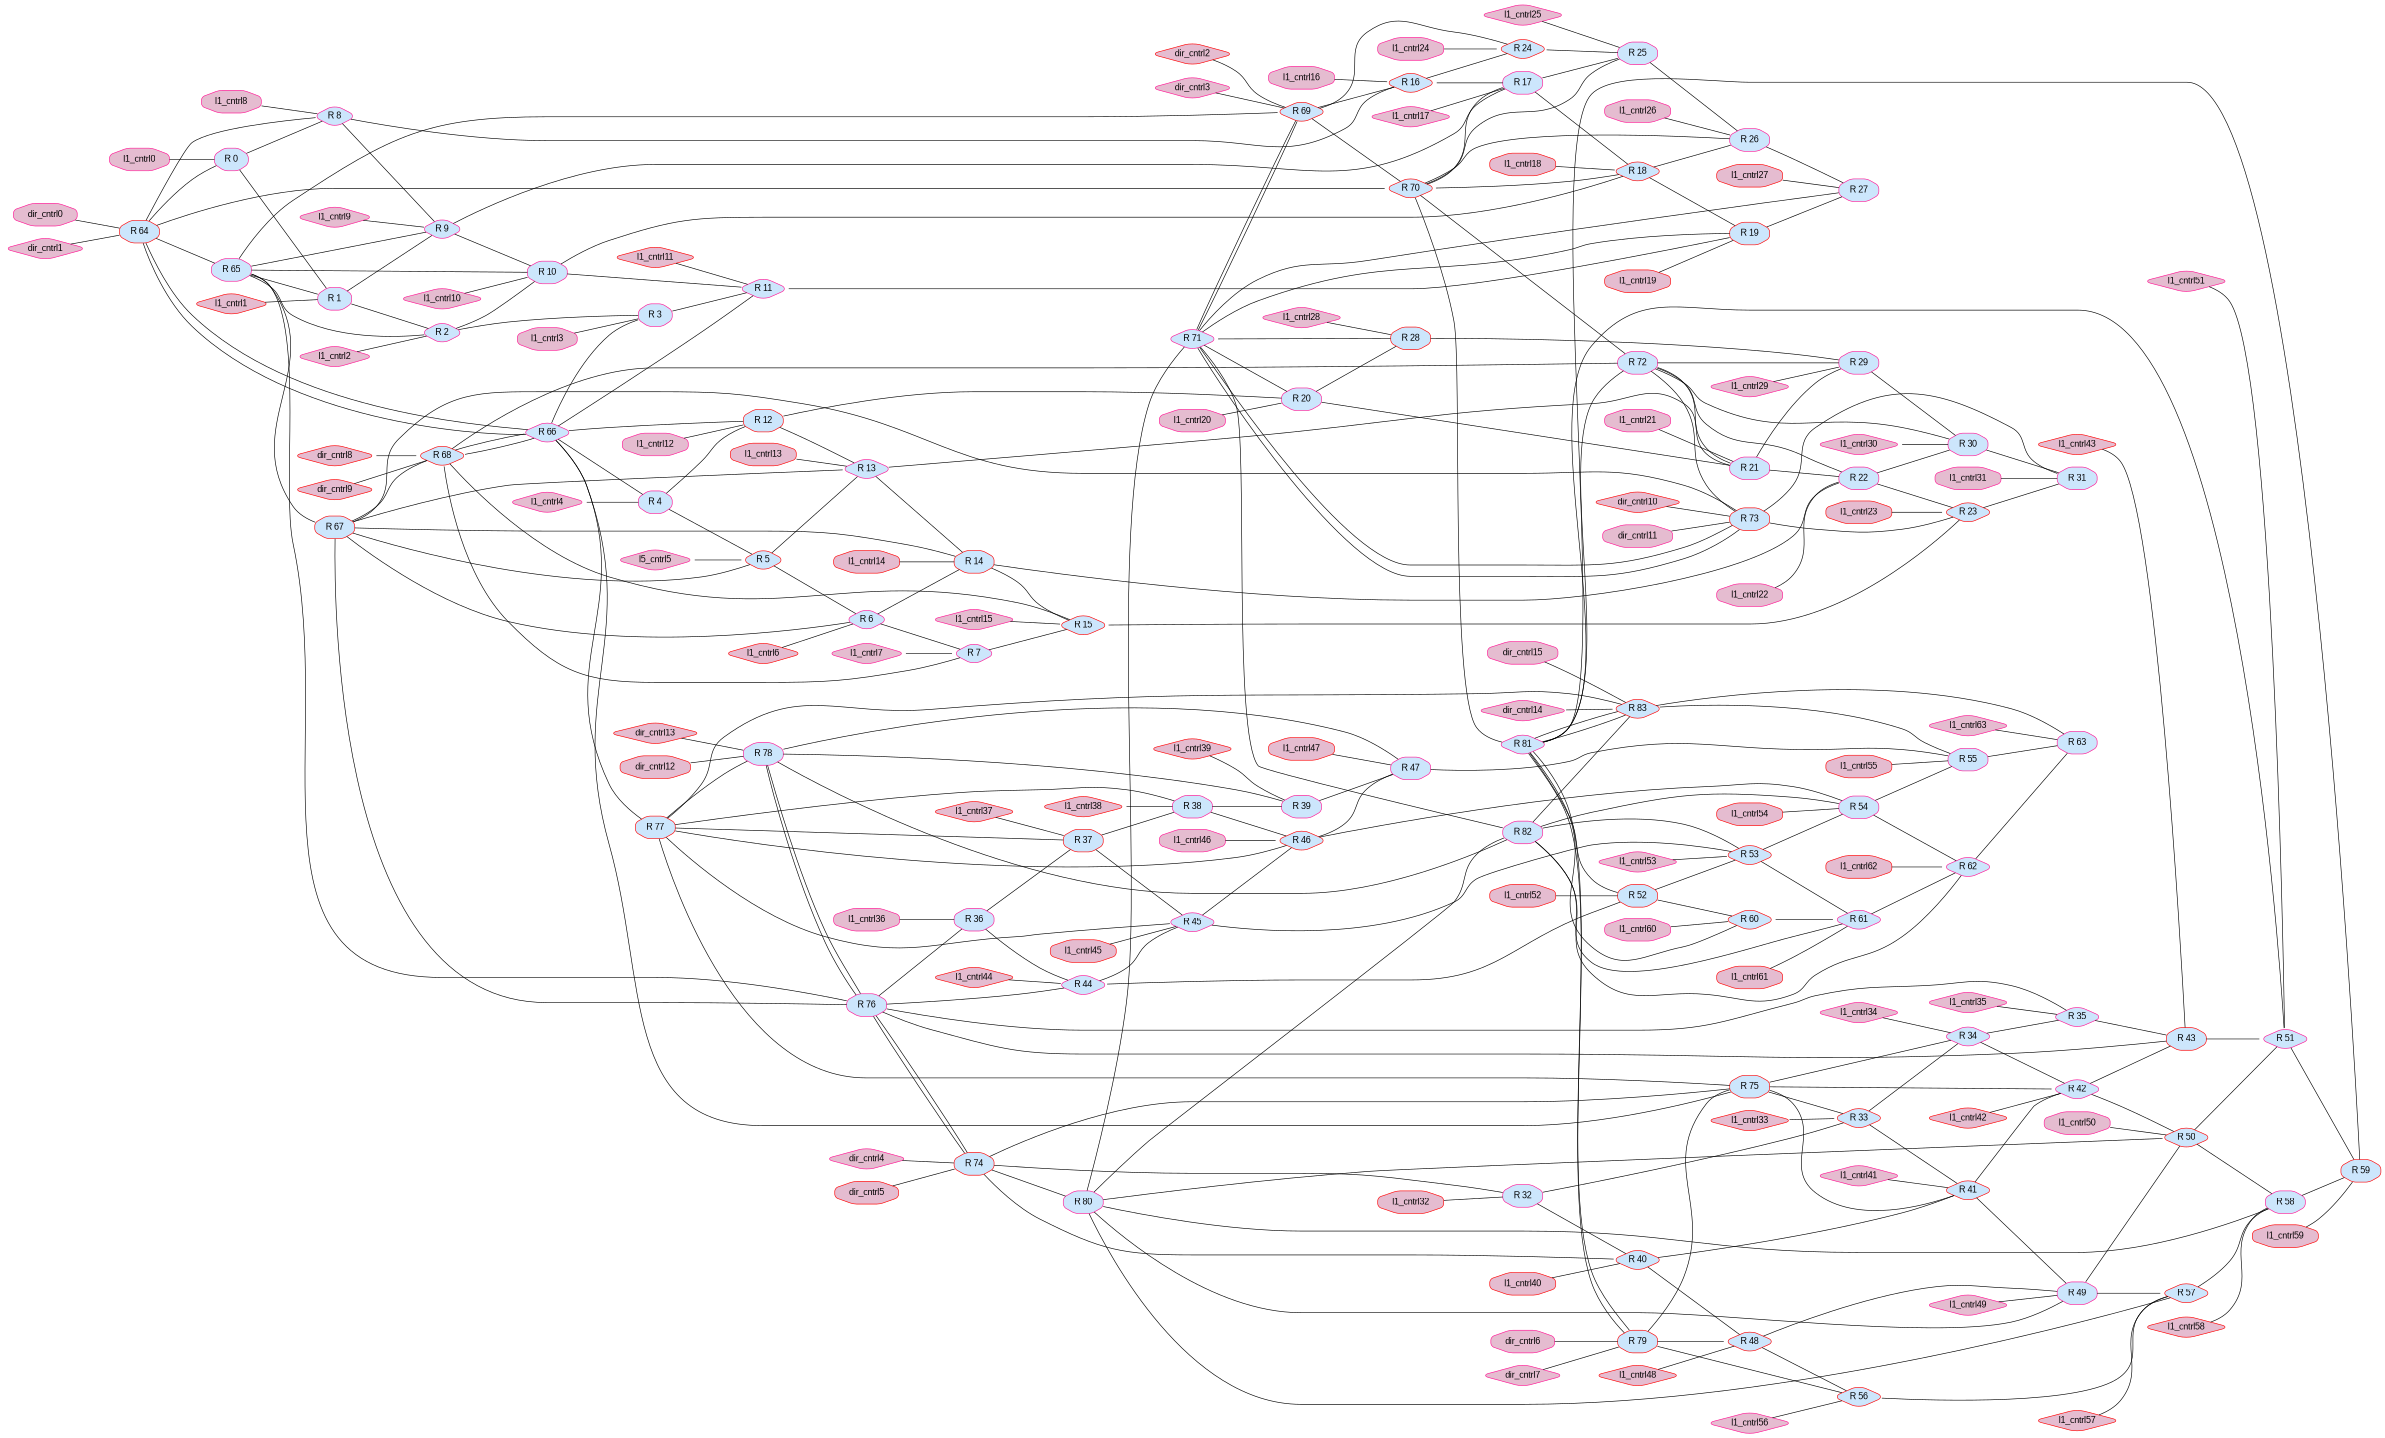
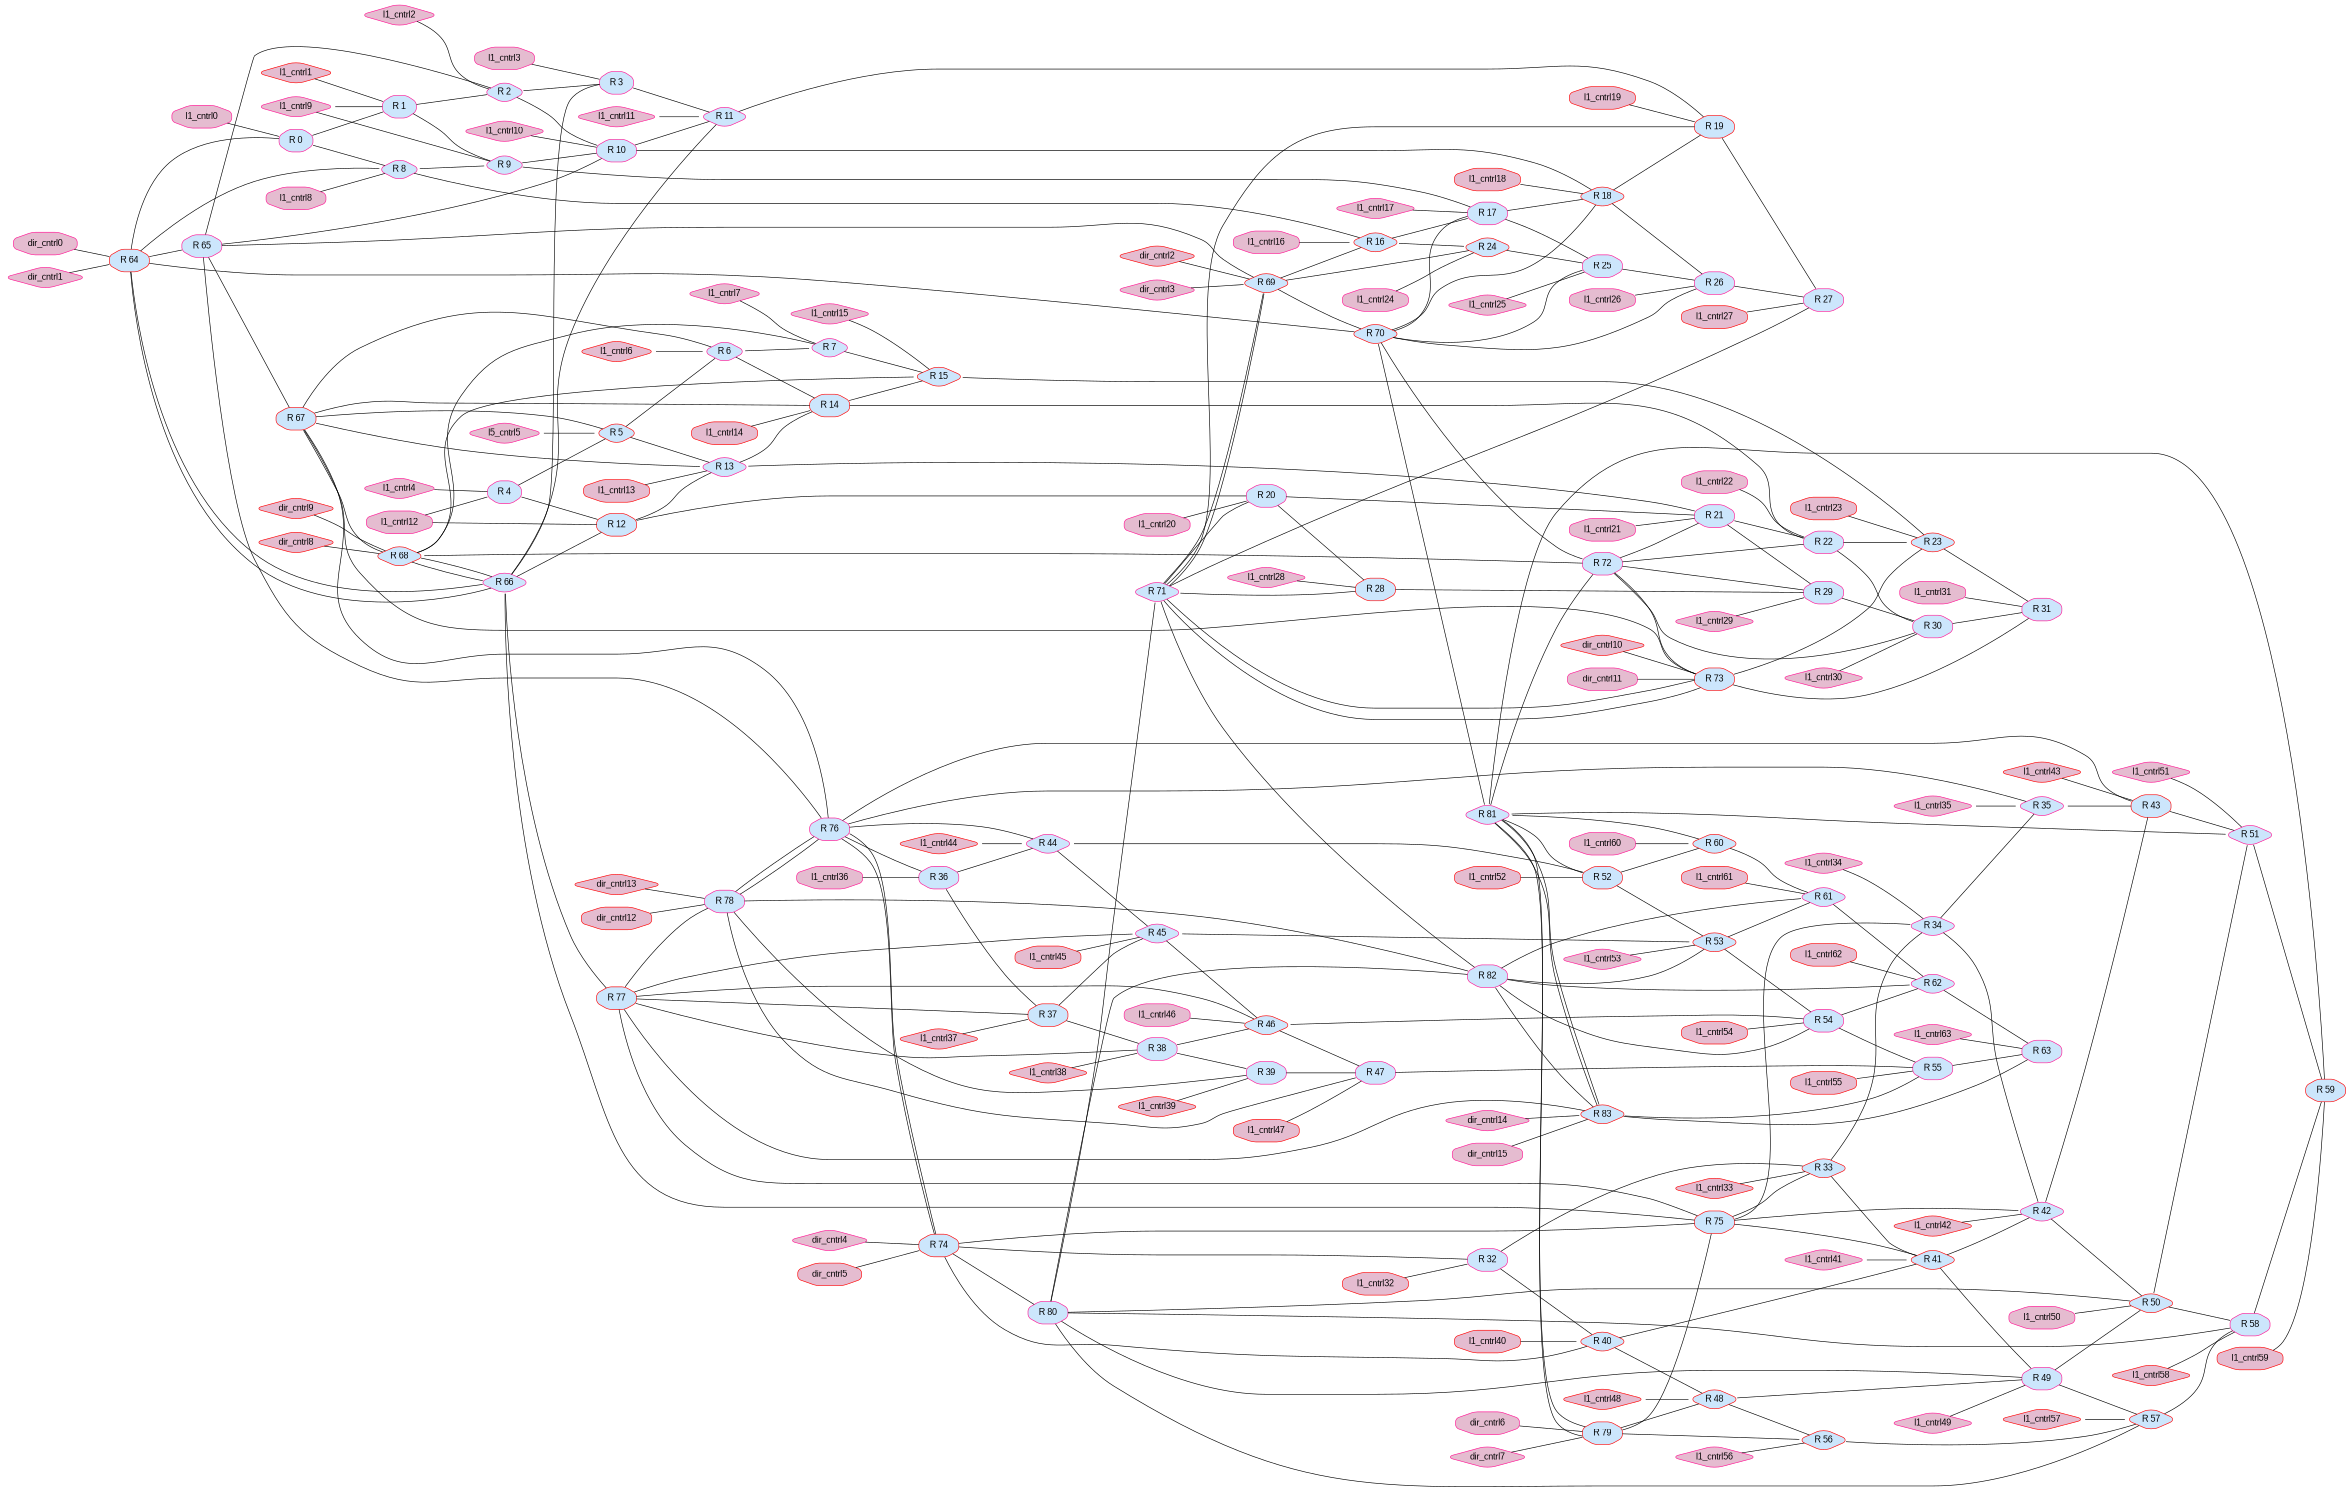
(339, 249) -> none
(655, 257) -> (617, 117)
(284, 285) -> (359, 107)
(600, 467) -> (458, 506)
